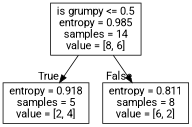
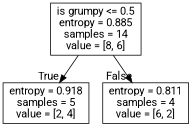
(96, 29) -> (96, 29)
(146, 103) -> (146, 103)
